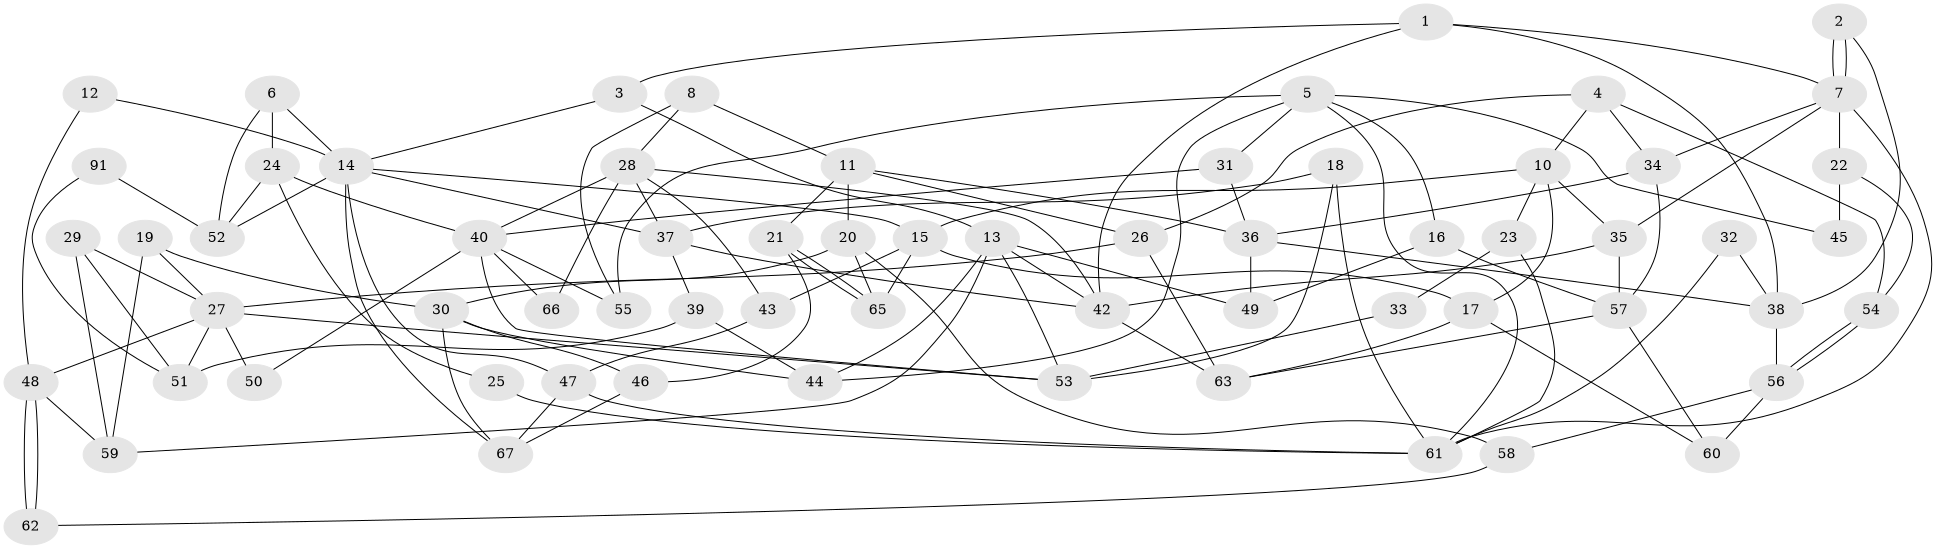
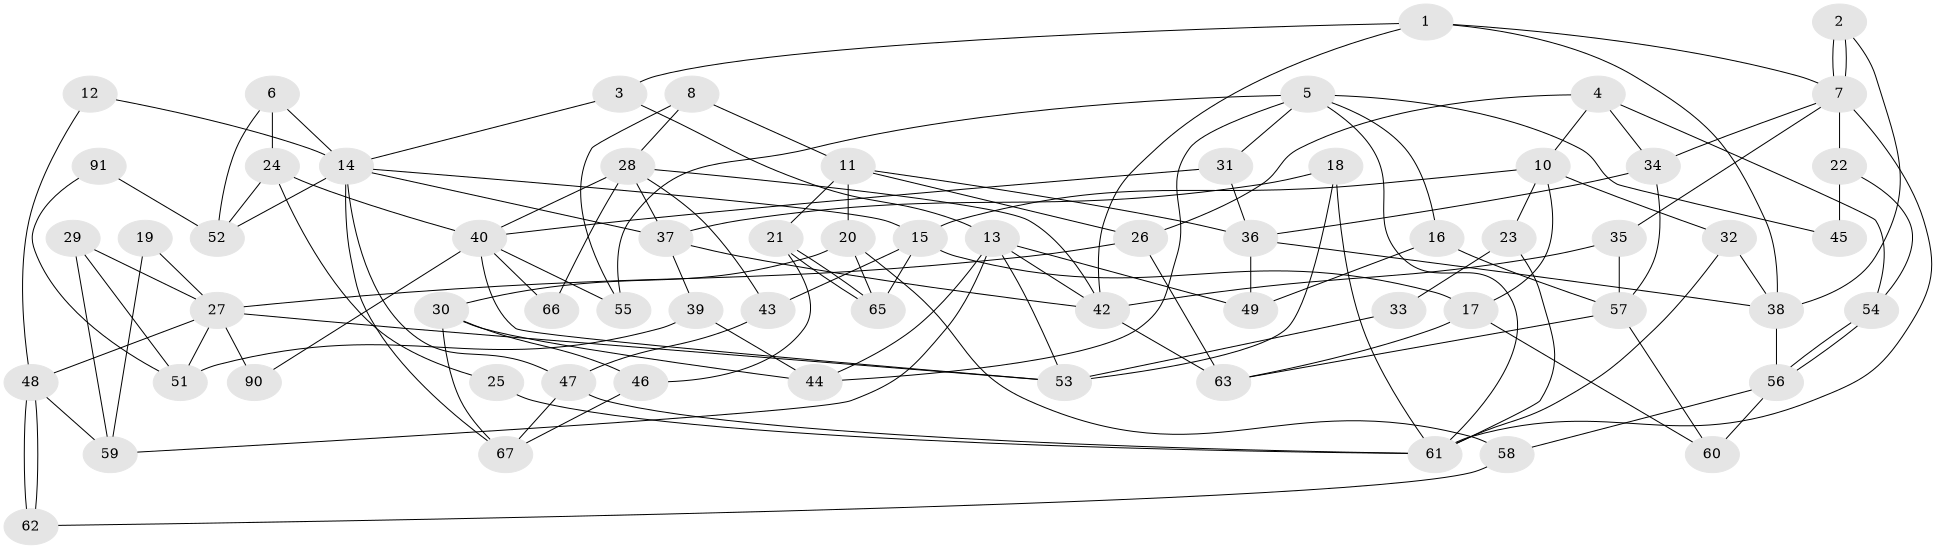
(1581, 202) -> (1635, 204)
(289, 285) -> none
(254, 383) -> (254, 383)
